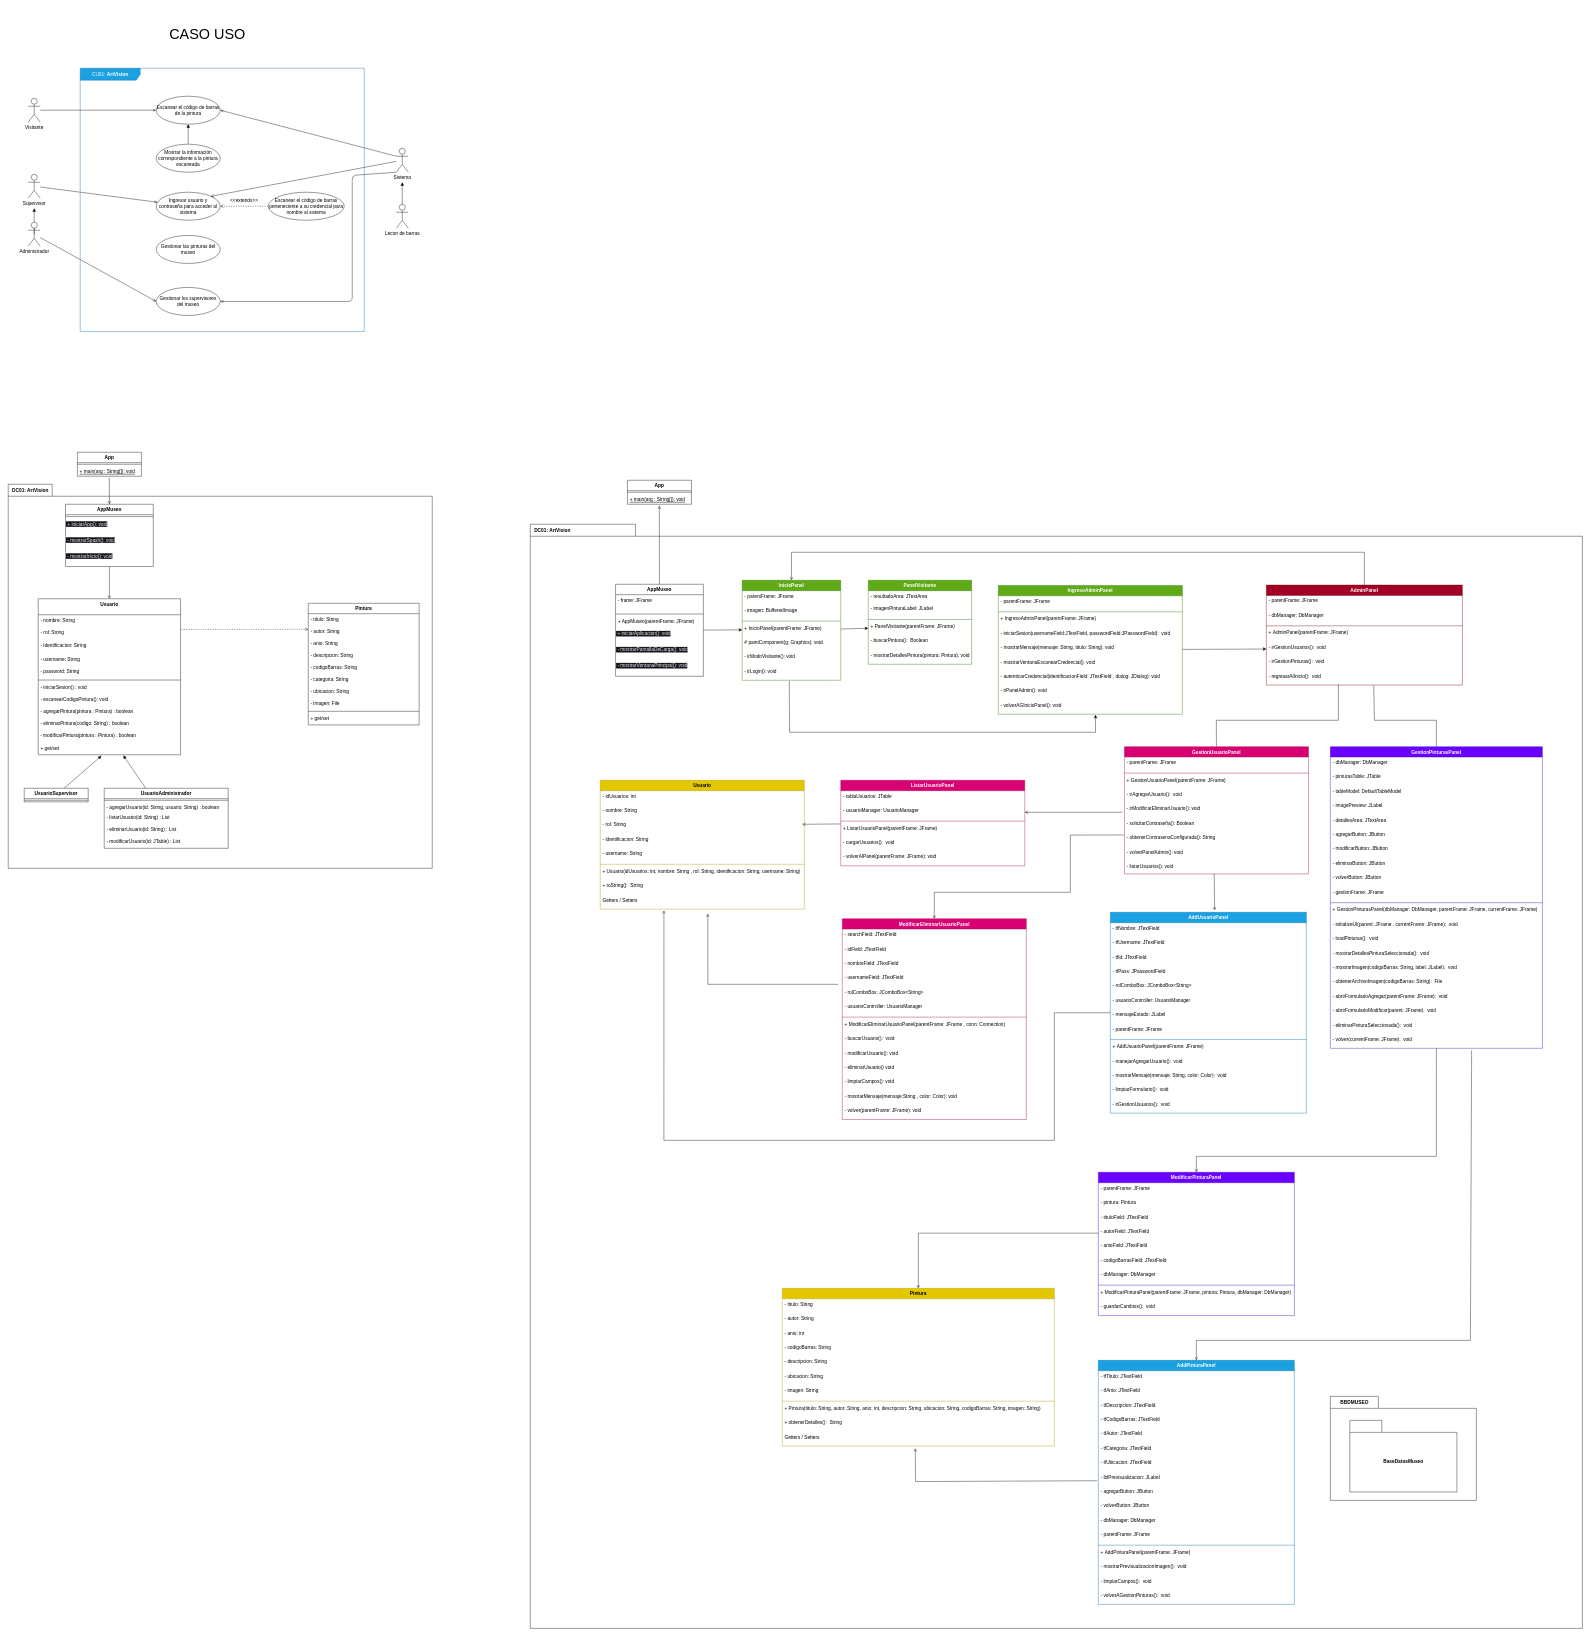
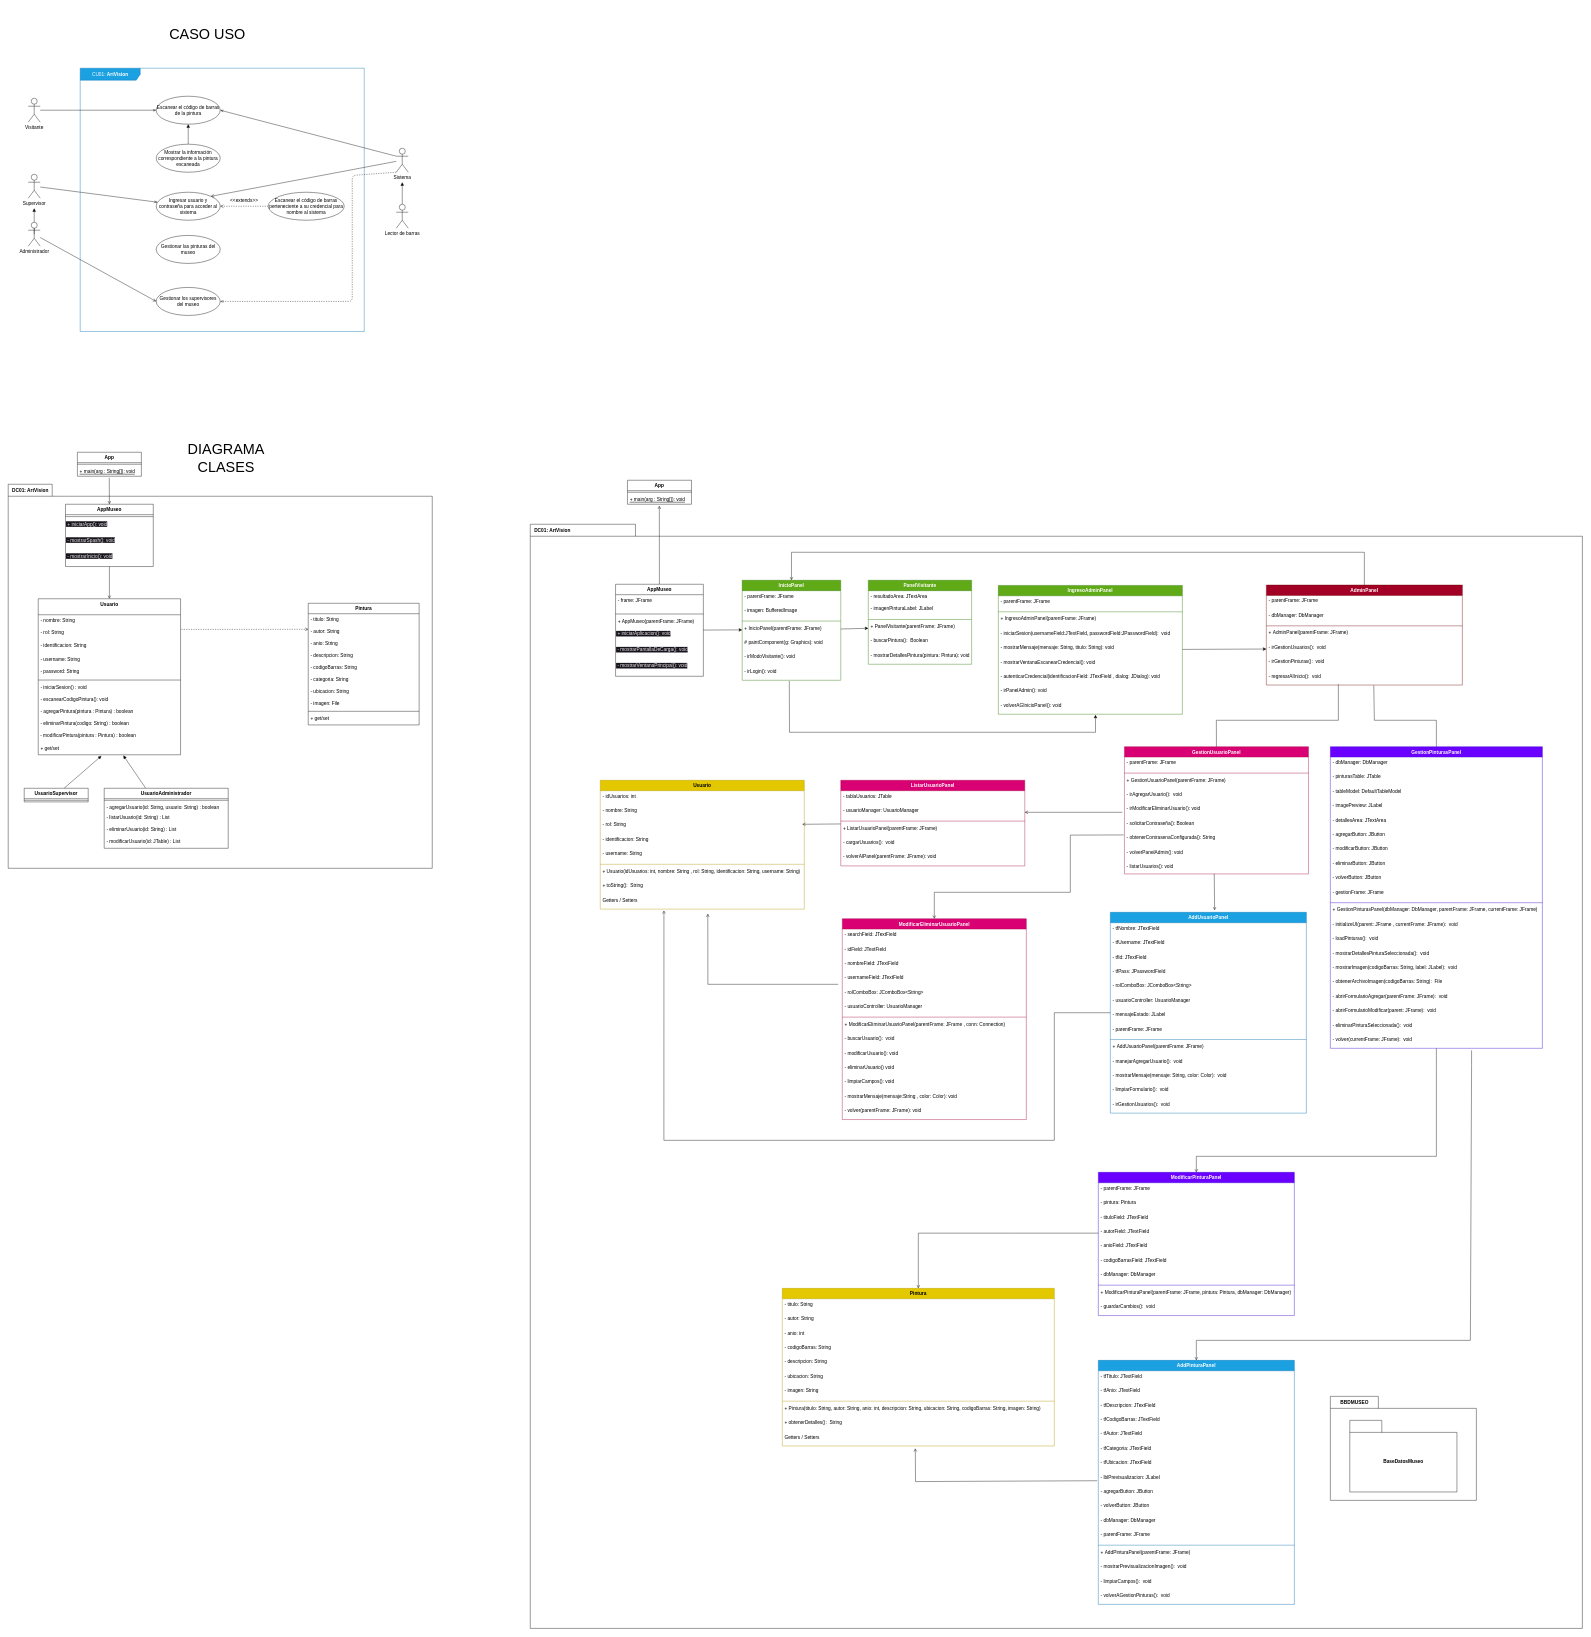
(352, 282) -> (352, 282)
none -> (226, 458)
